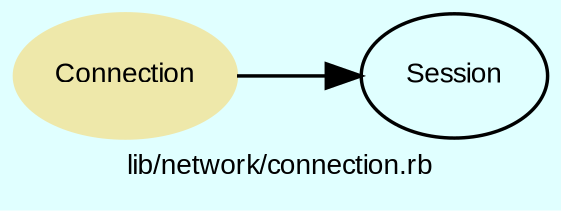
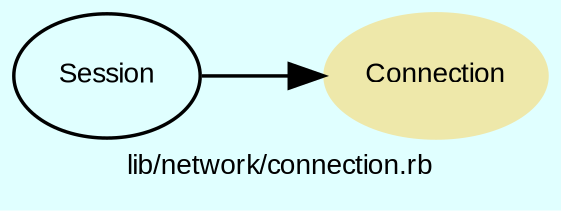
(282, 76) -> (245, 76)
